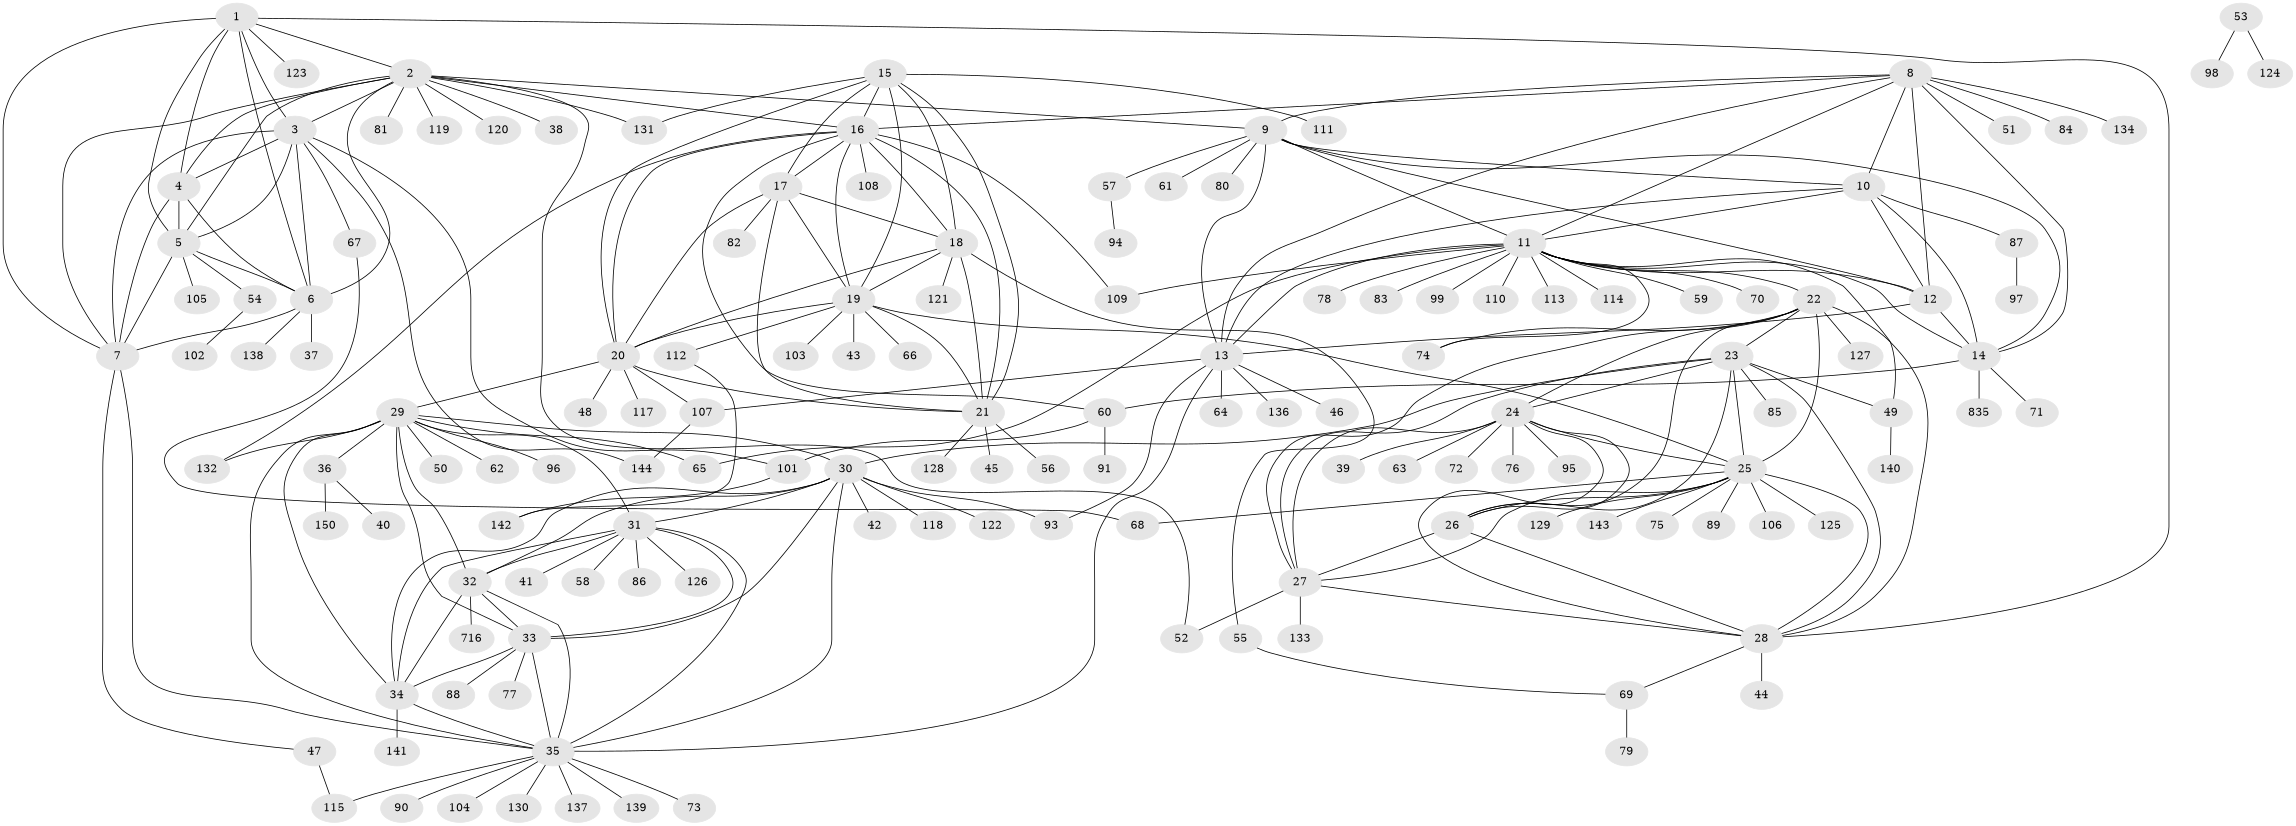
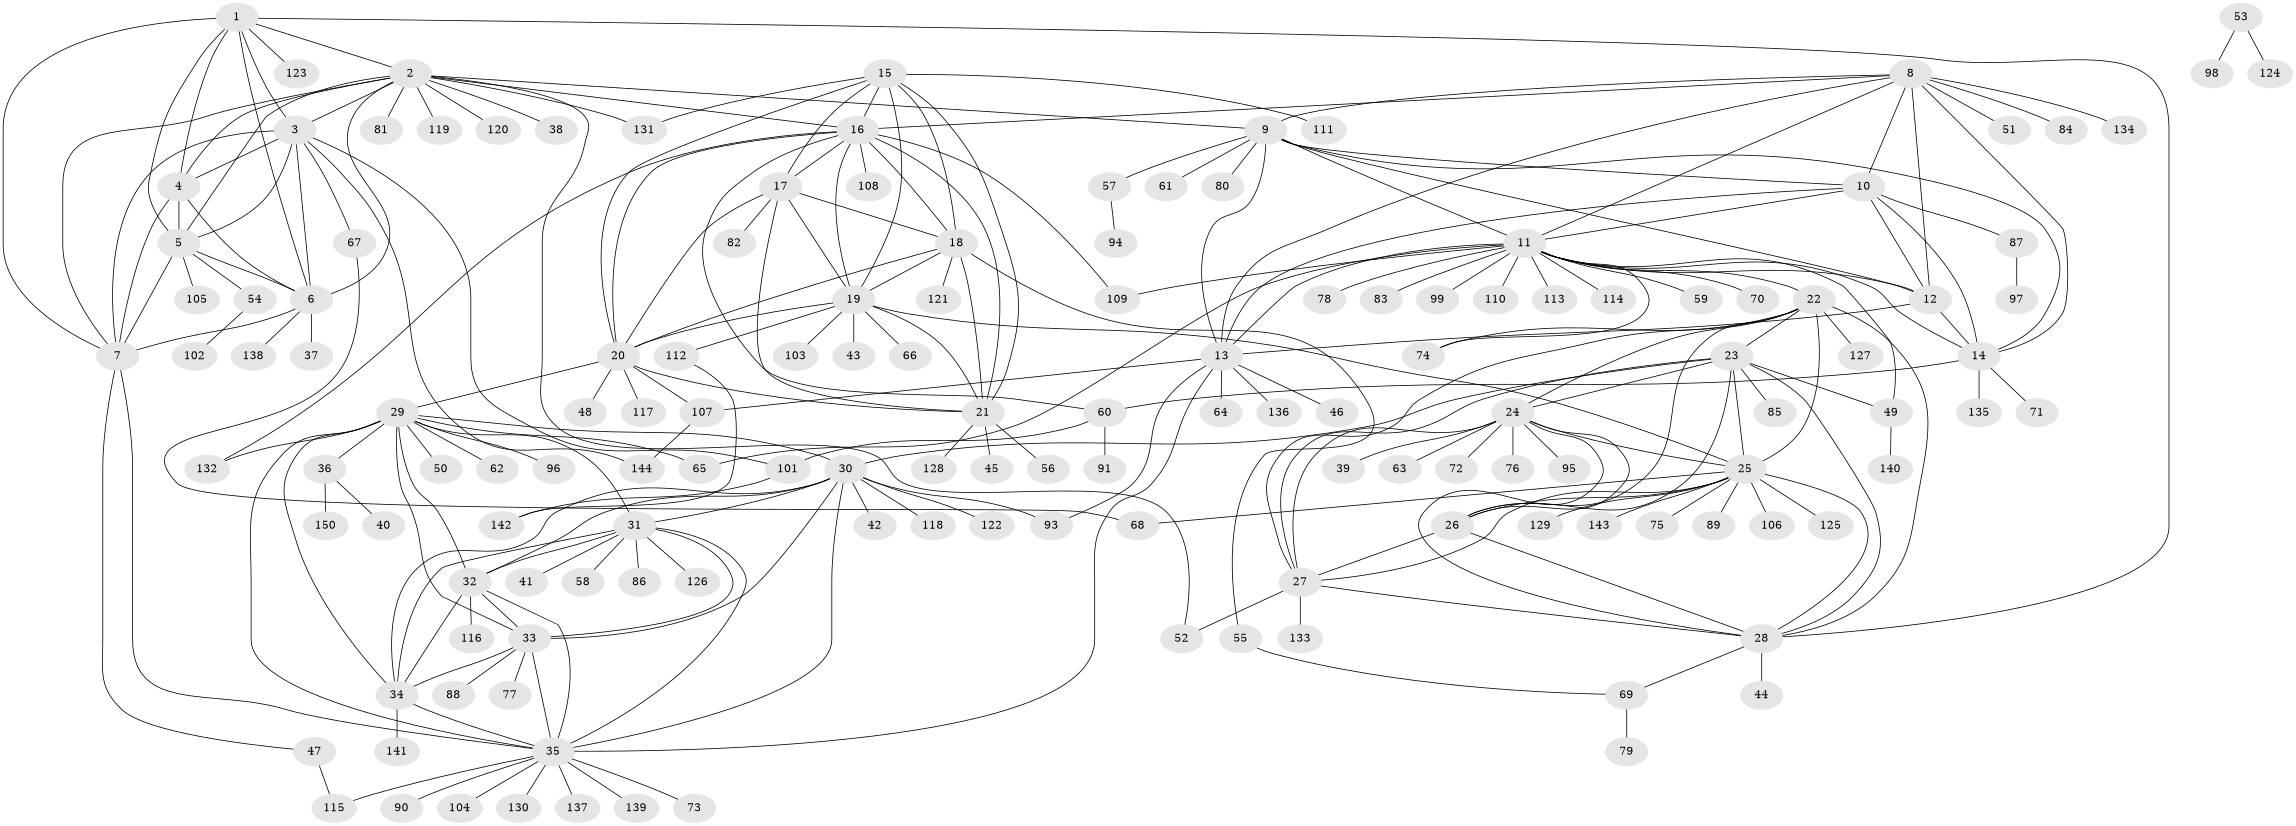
(1979, 413) -> (1979, 413)
(472, 639) -> (472, 639)
